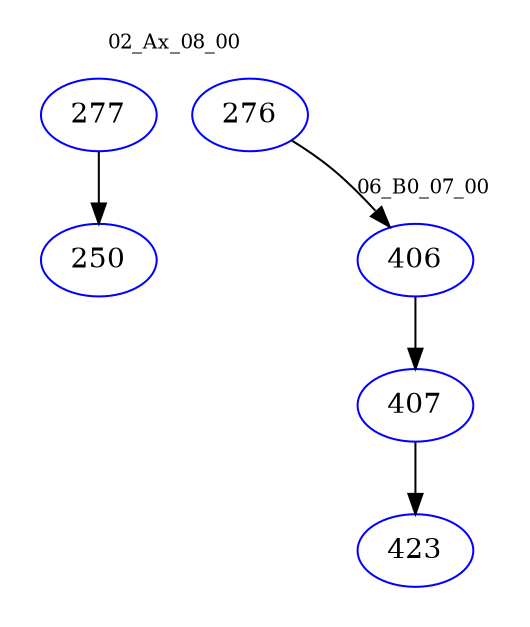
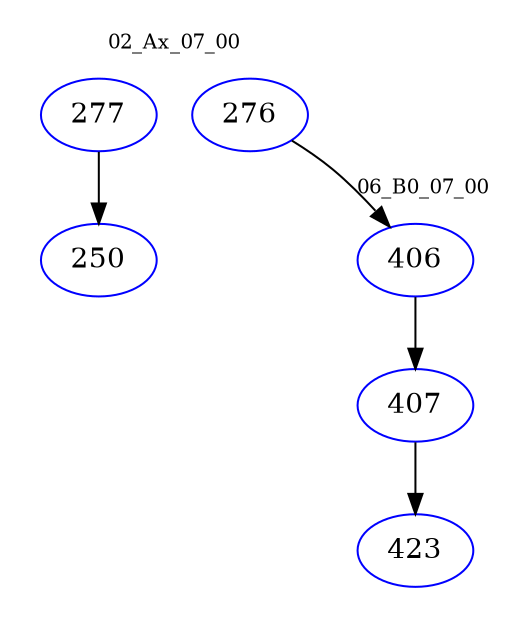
(174, 43) -> (174, 43)
